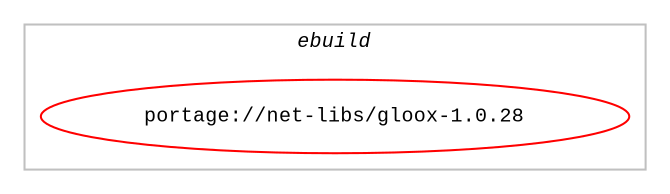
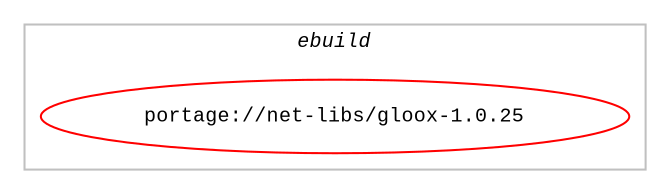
(335, 116) -> (335, 116)
